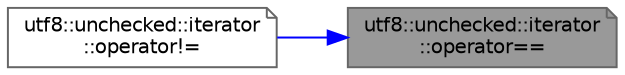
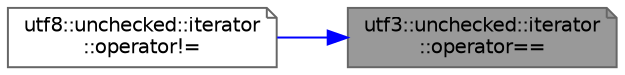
(482, 38) -> (482, 38)
